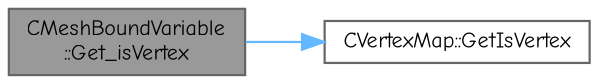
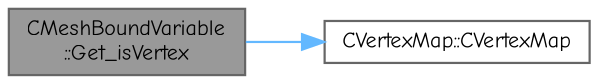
(457, 42) -> (457, 42)
